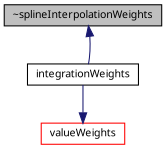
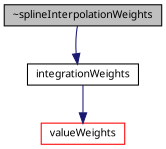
(90, 50) -> (76, 40)
